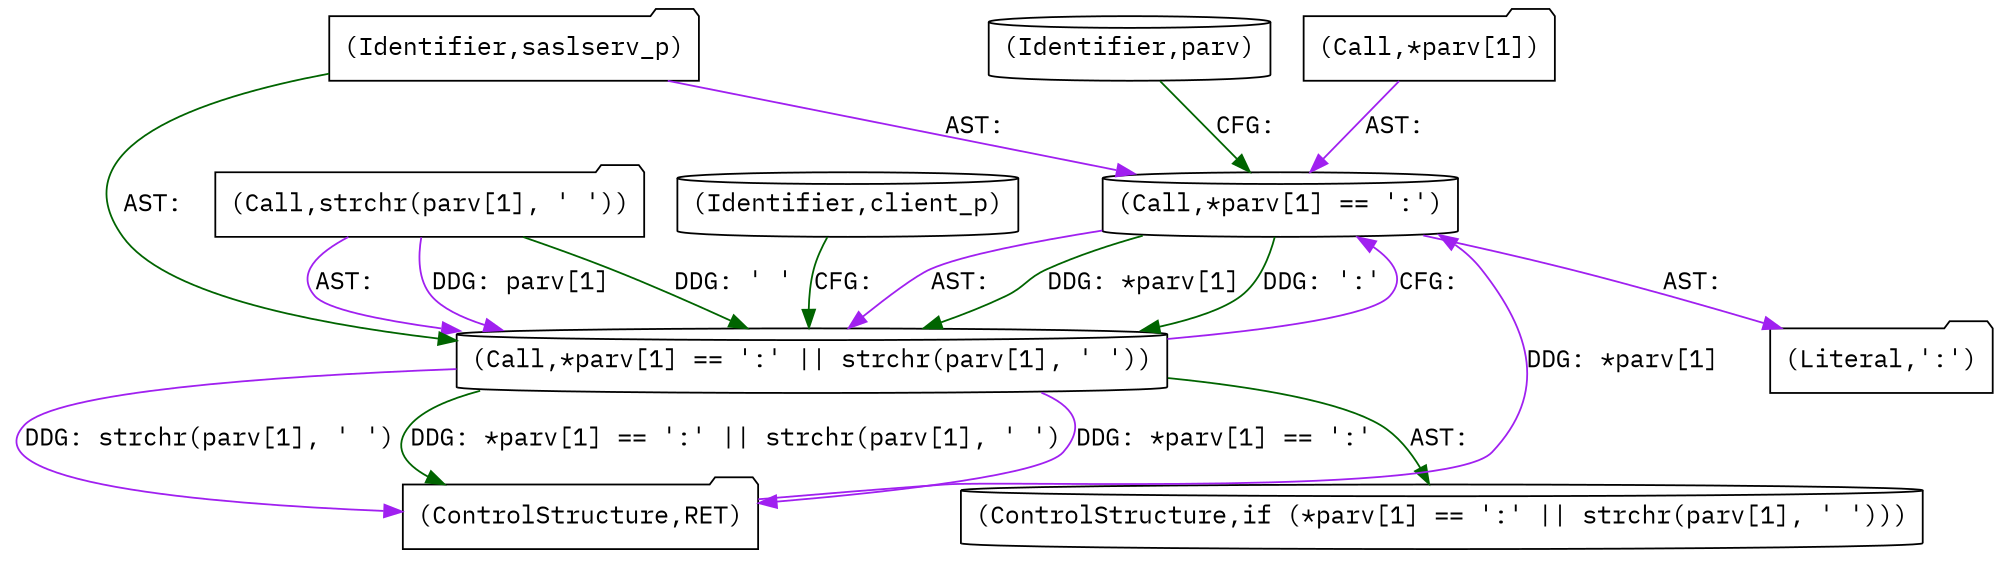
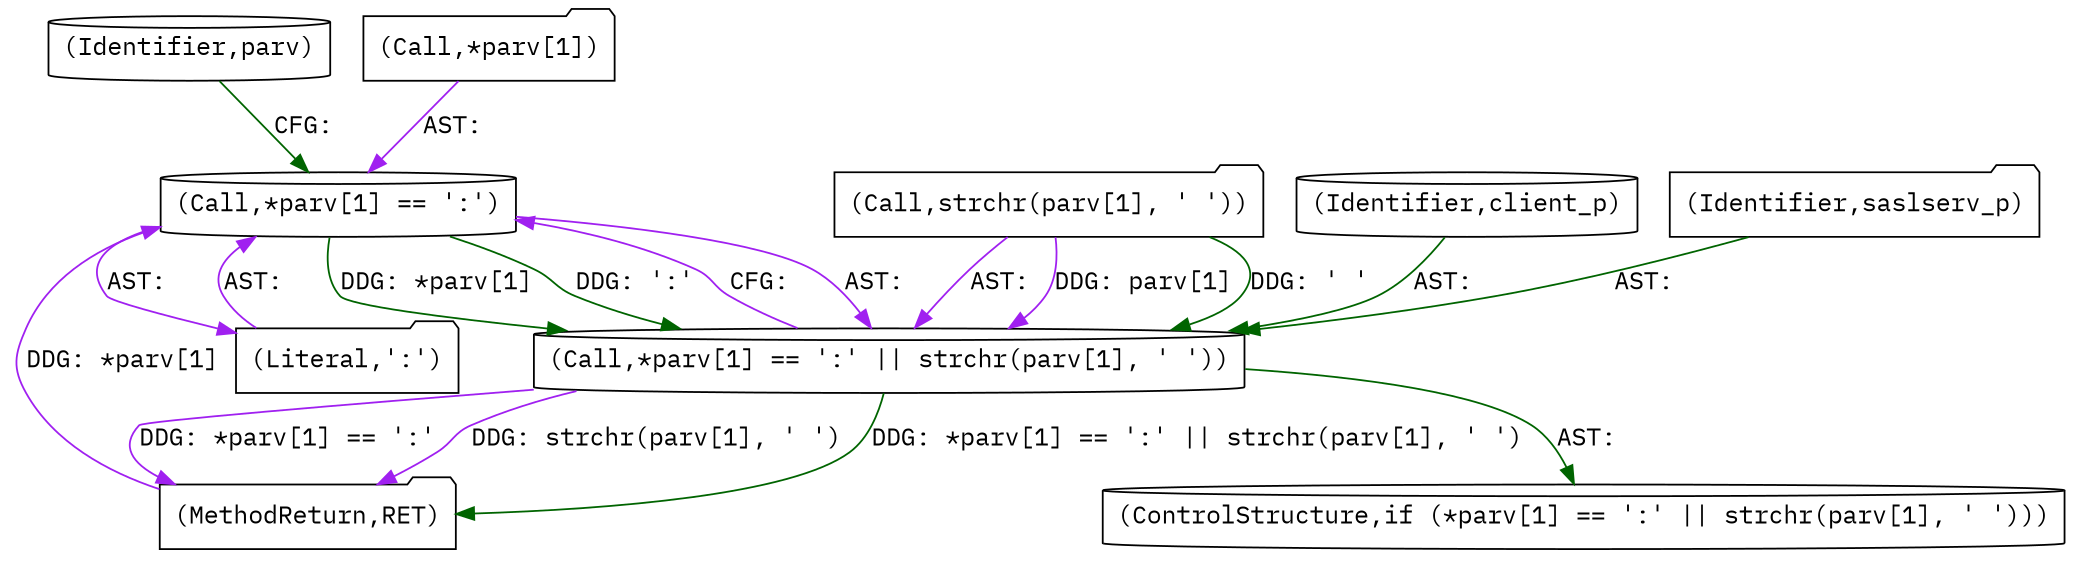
(892, 125) -> (221, 291)
(851, 283) -> (1451, 283)
(580, 517) -> (308, 517)
